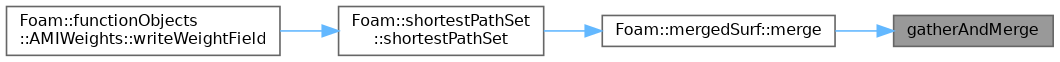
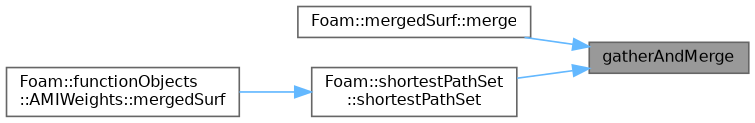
(143, 31) -> (123, 92)
(565, 31) -> (545, 74)
